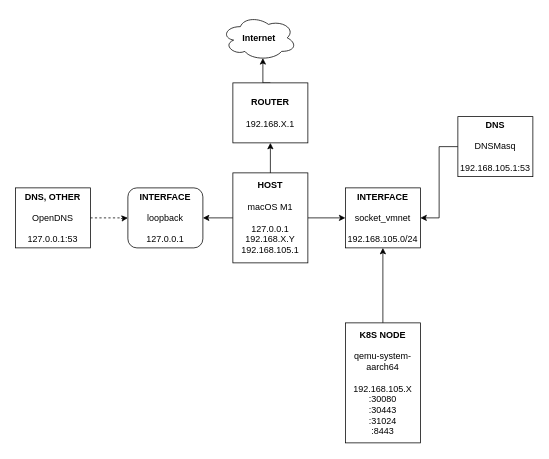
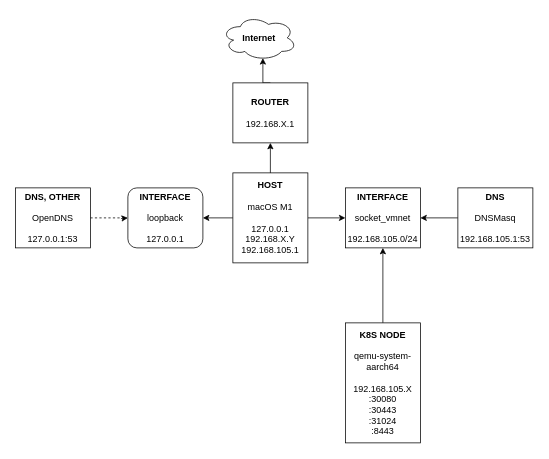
(495, 147) -> (495, 218)
